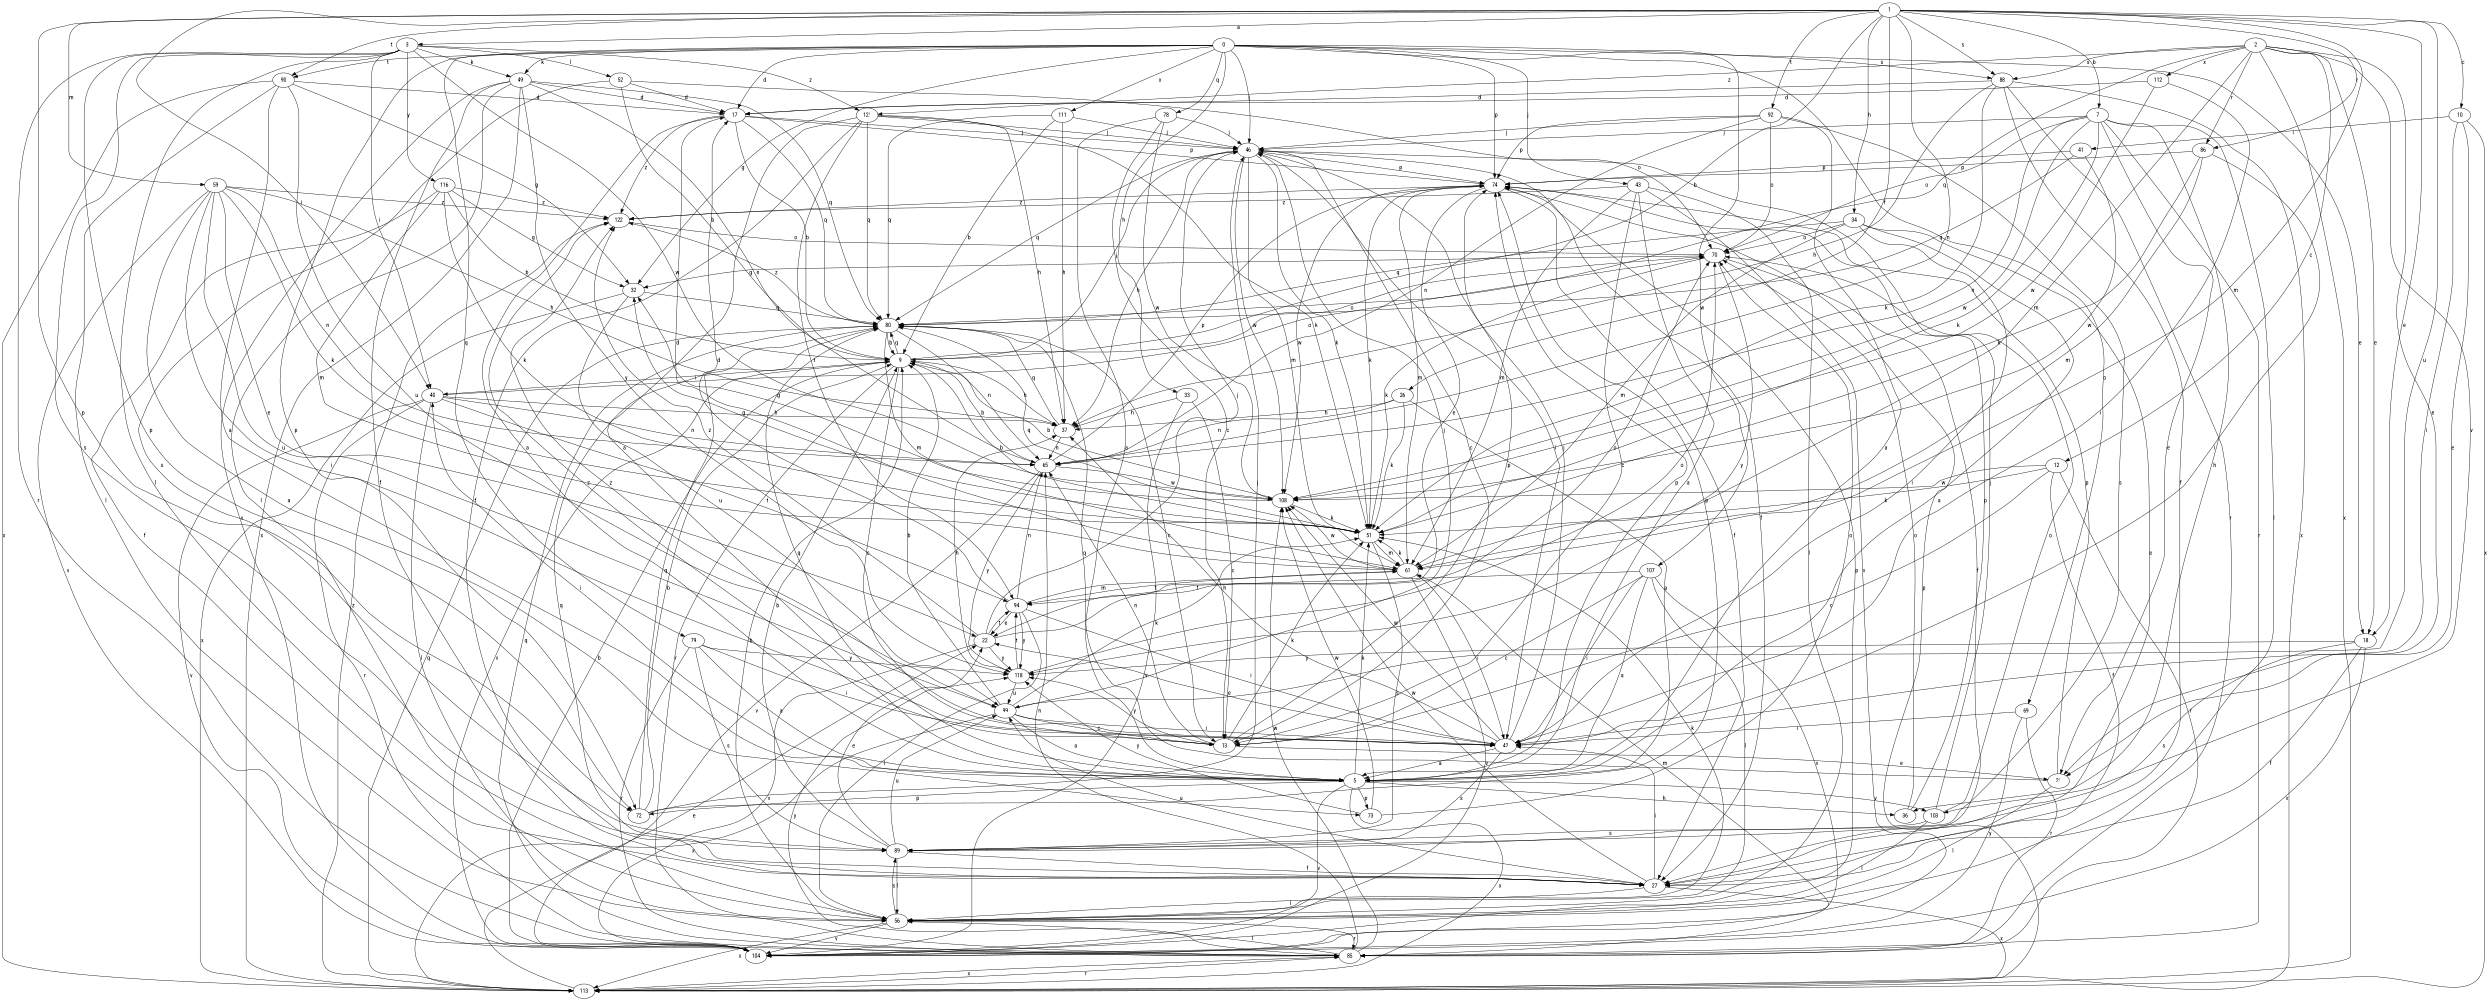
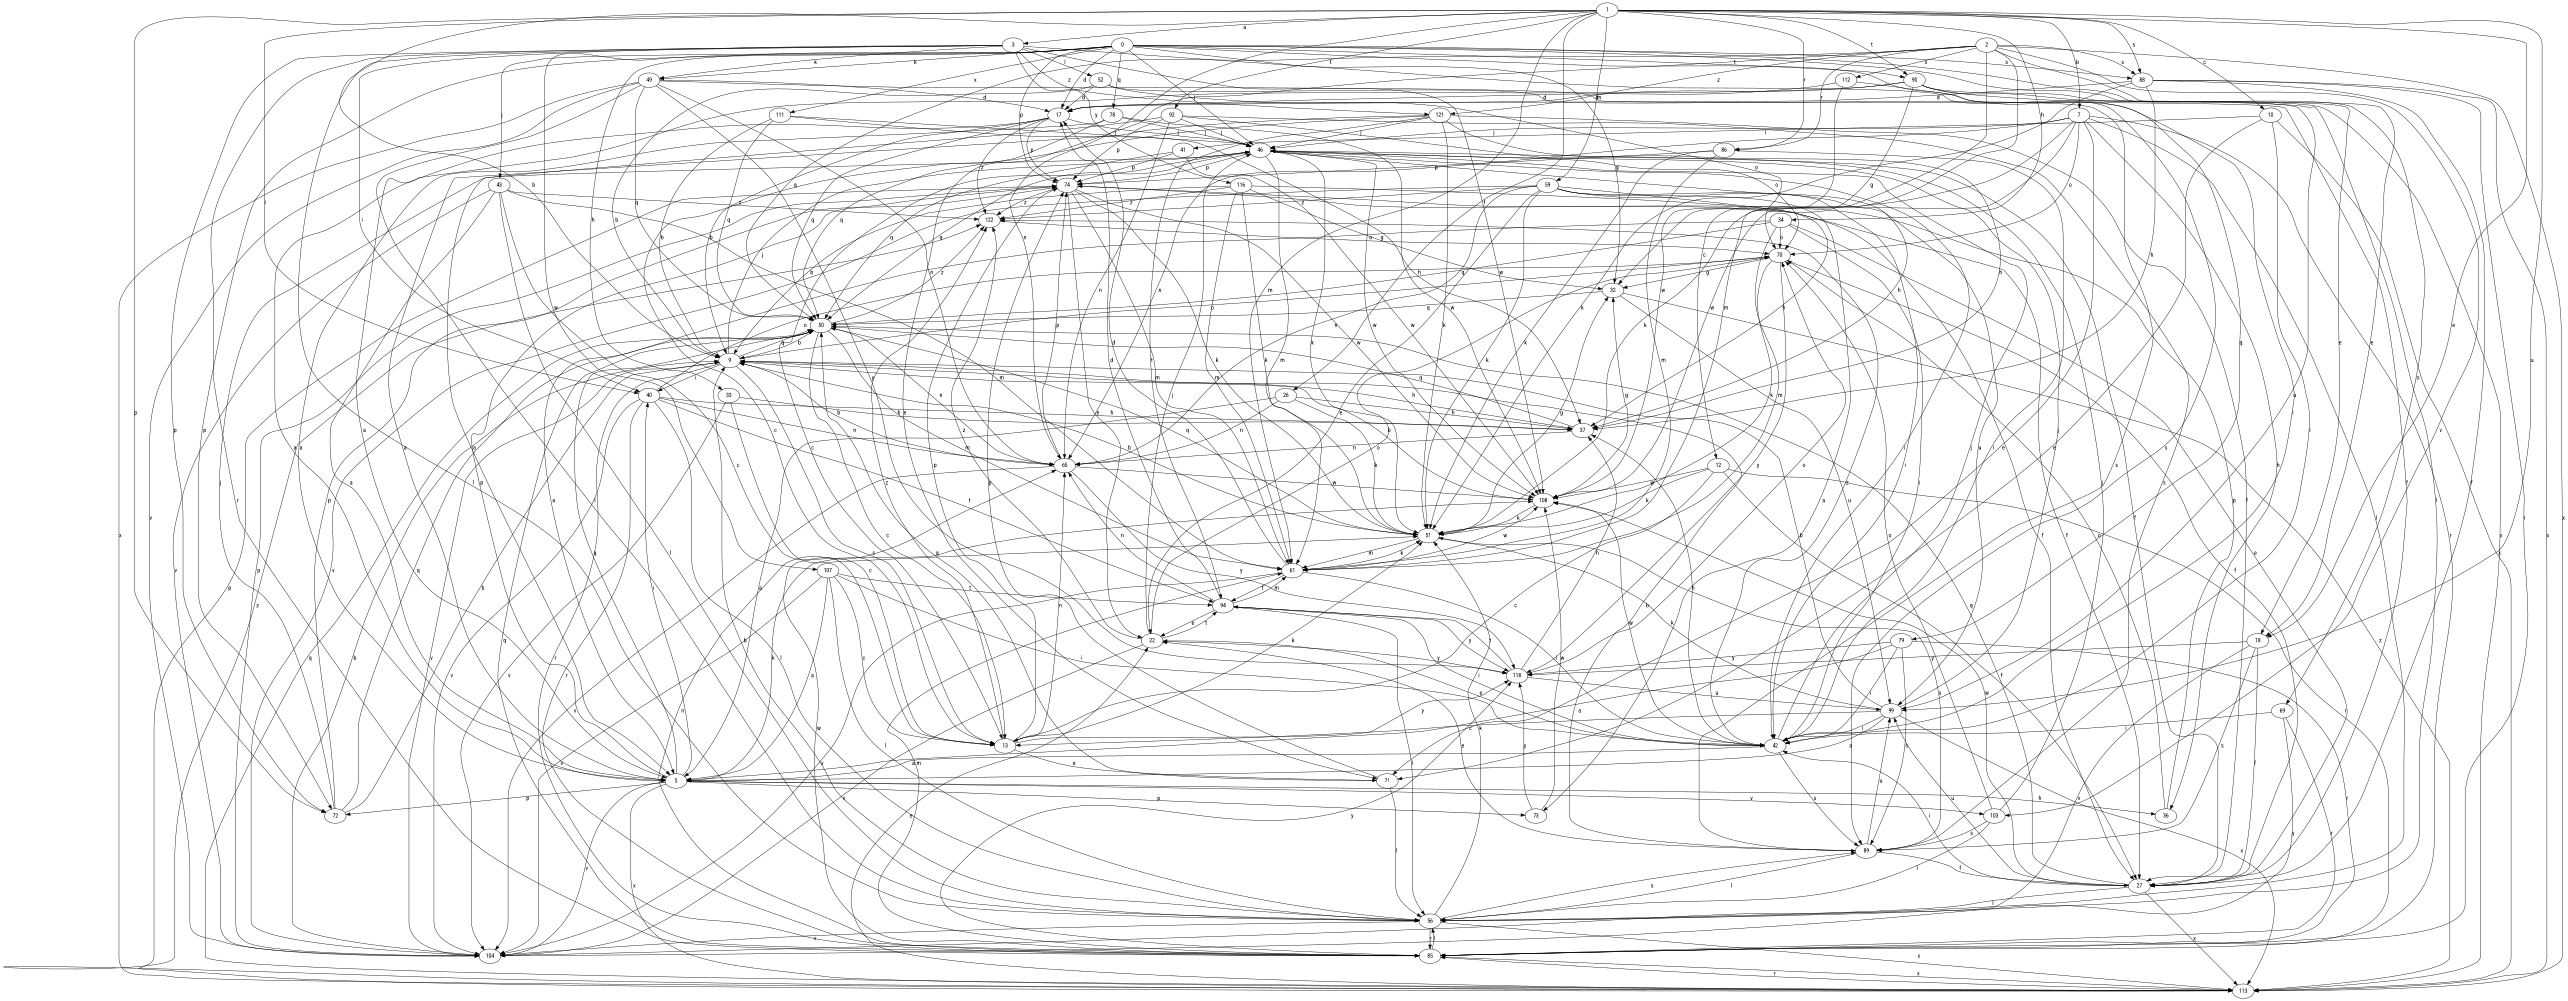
(888, 325) -> (821, 325)
(202, 641) -> (2380, 641)
(1803, 665) -> none
